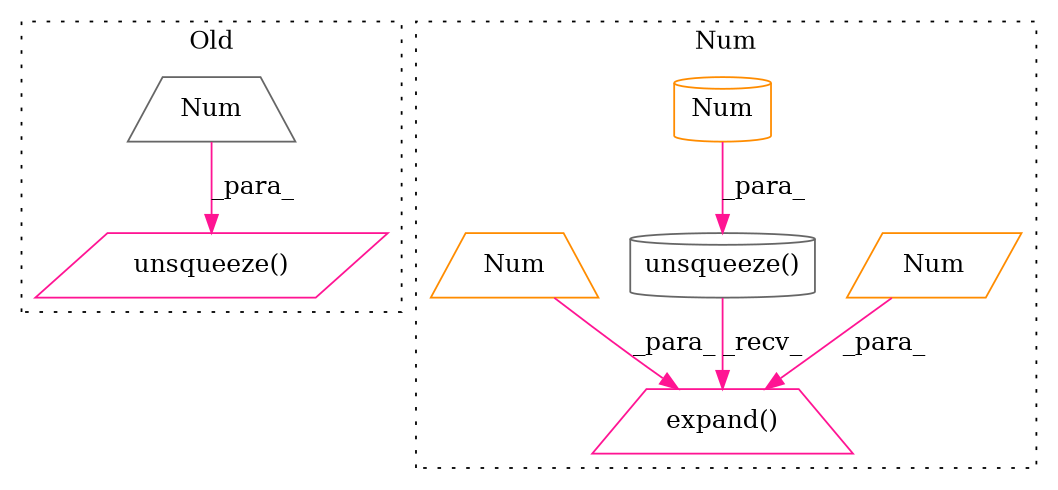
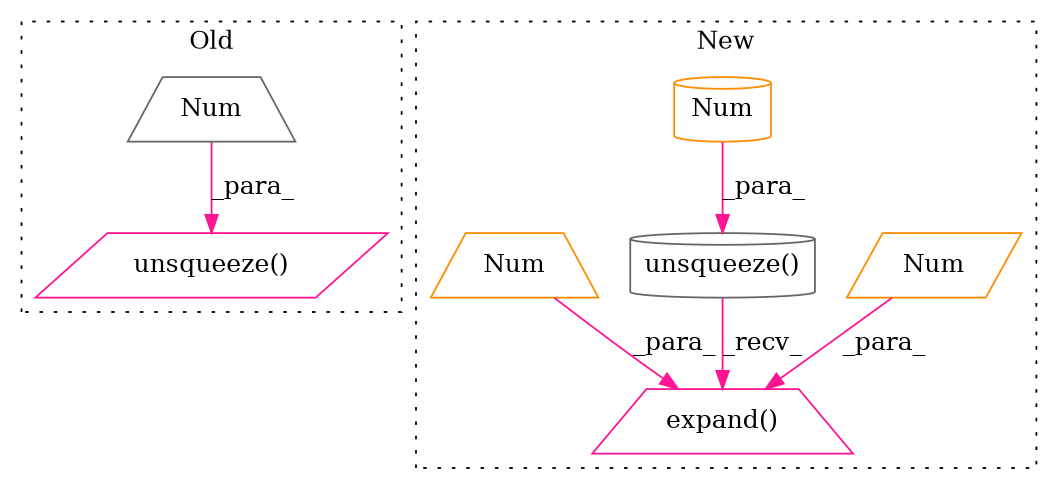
(726, 42) -> (726, 42)
